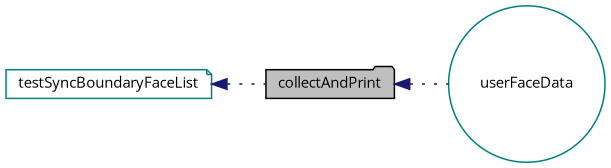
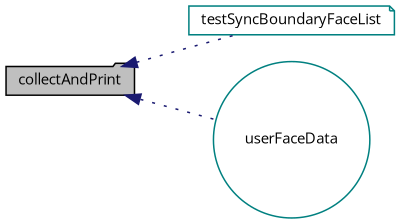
(246, 84) -> (186, 48)
